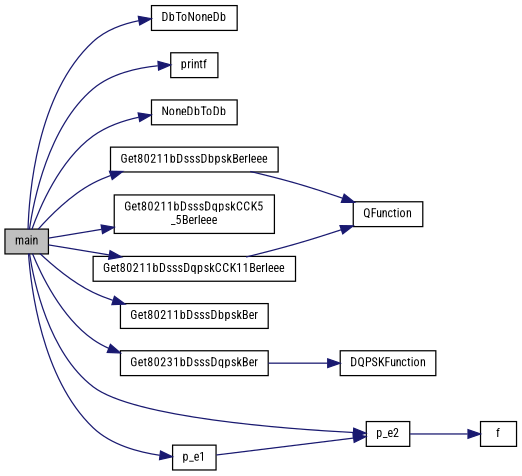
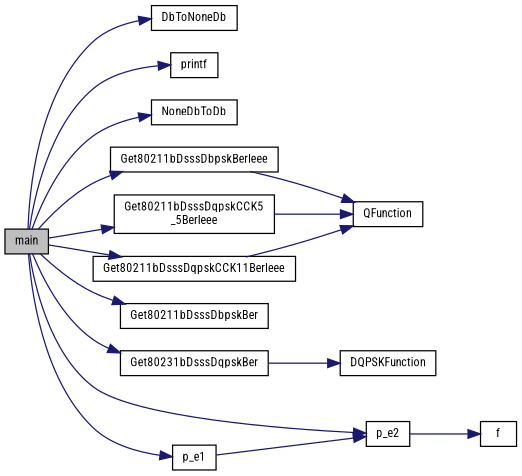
none -> (307, 214)
